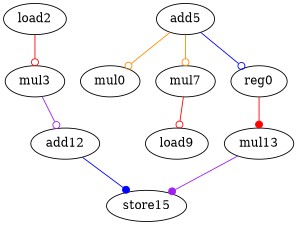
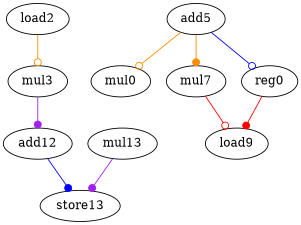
(35, 47) -> (38, 47)
(186, 47) -> (196, 47)
(48, 109) -> (38, 109)
(259, 109) -> (255, 109)
(147, 206) -> (80, 206)
